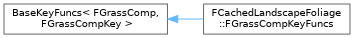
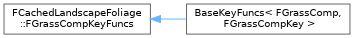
(191, 19) -> (174, 19)
